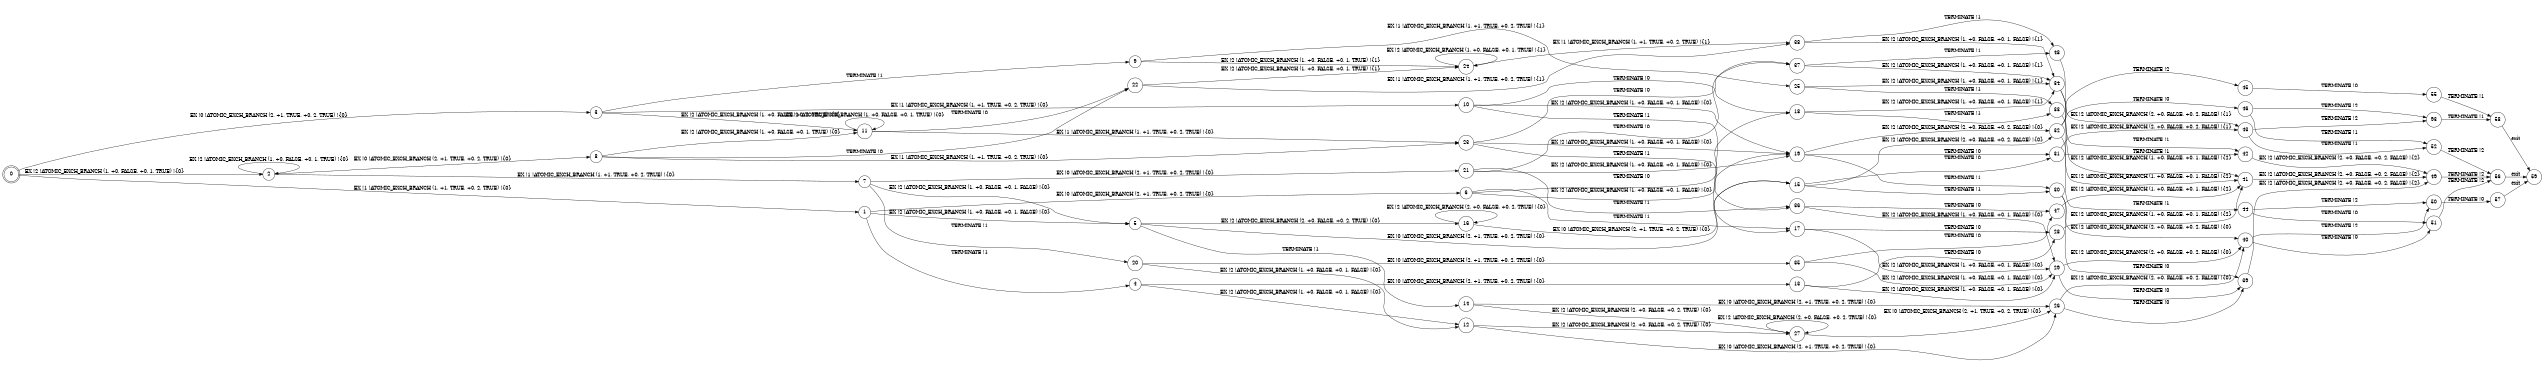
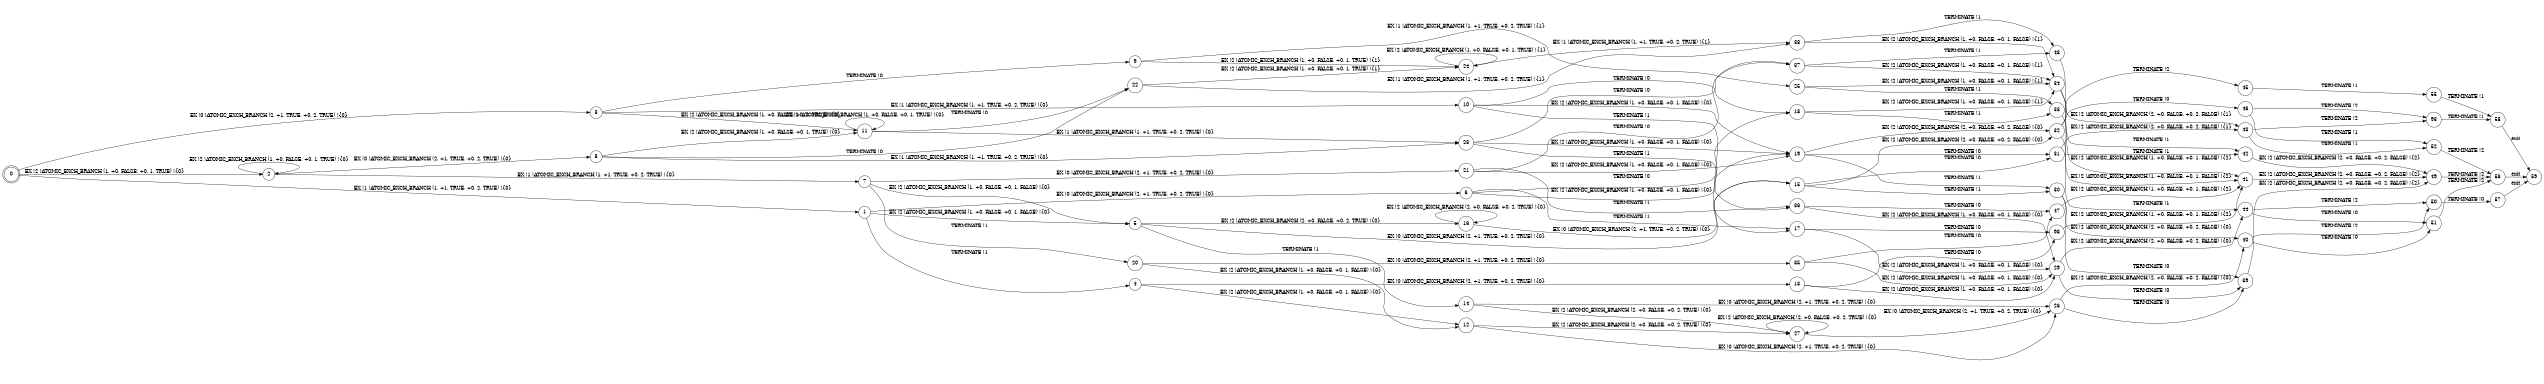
(865, 76) -> (865, 76)
(2340, 86) -> (2340, 86)
(2057, 232) -> (2057, 232)
(2153, 262) -> (2157, 248)
